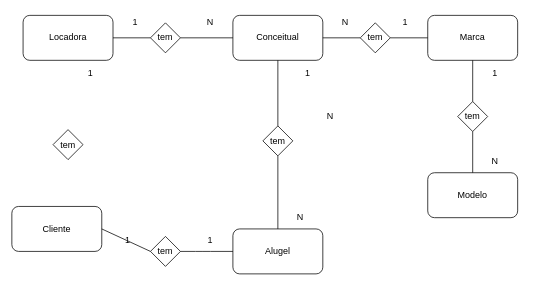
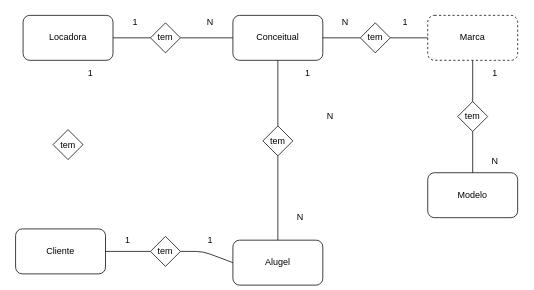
(473, 38) -> (473, 38)
(57, 229) -> (60, 252)
(278, 252) -> (278, 263)
